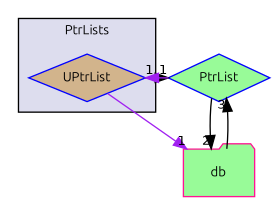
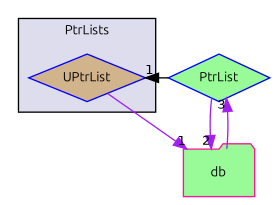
(148, 78) -> none
(164, 78) -> (164, 78)
(210, 117) -> (210, 117)
(228, 130) -> (228, 130)
